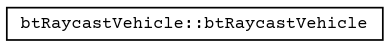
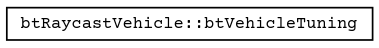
(195, 24) -> (190, 24)
